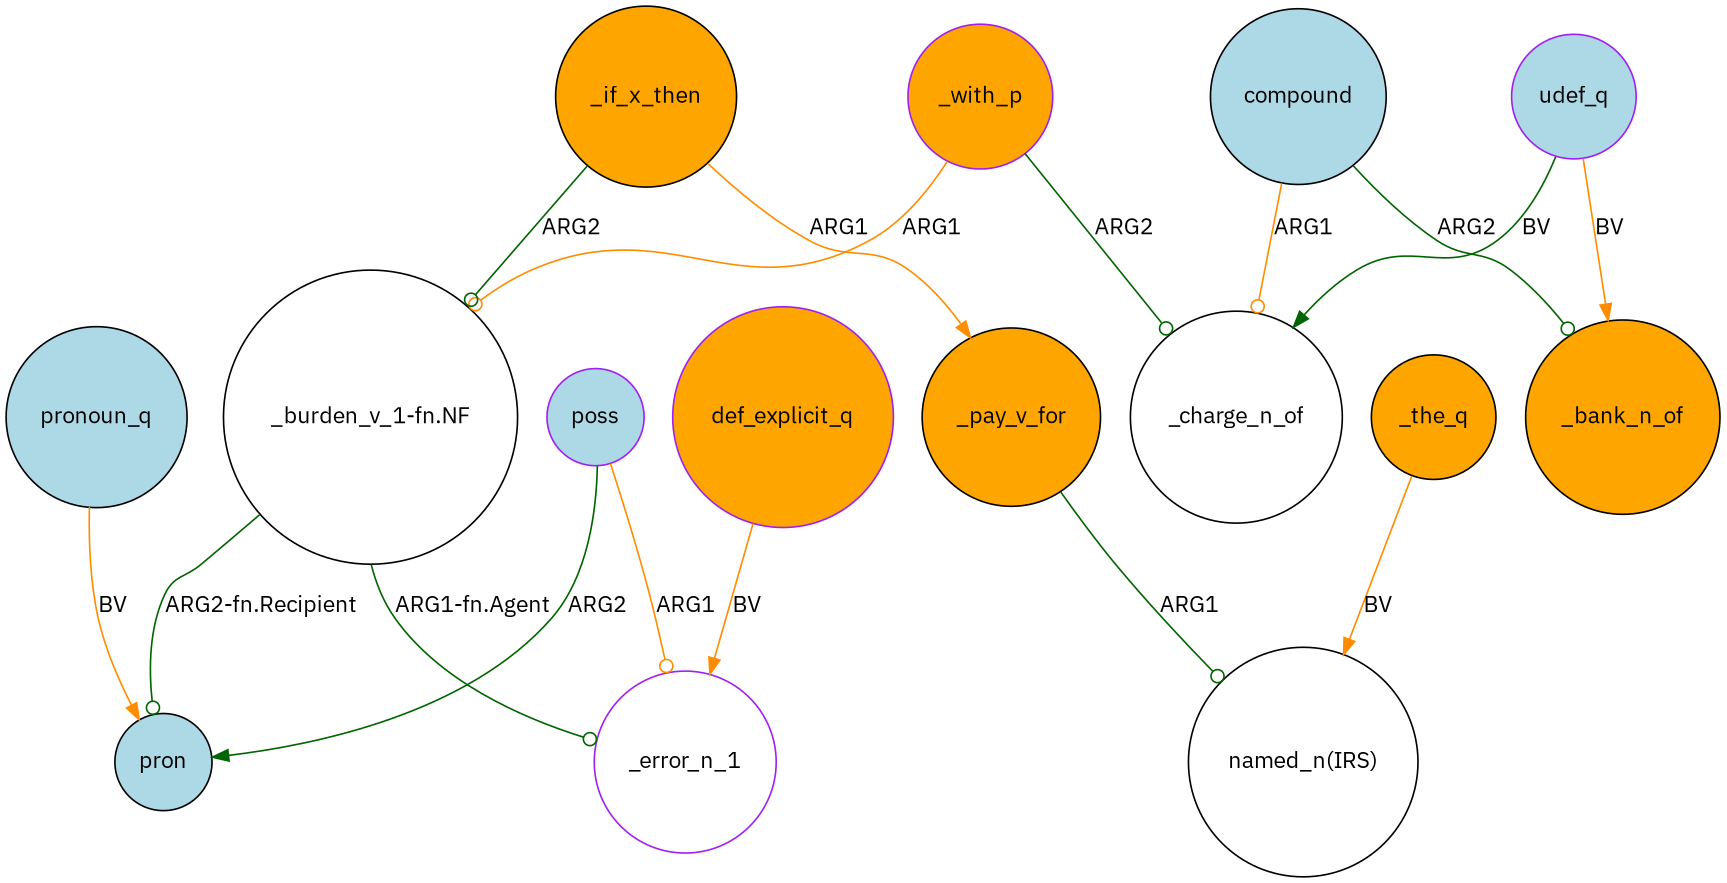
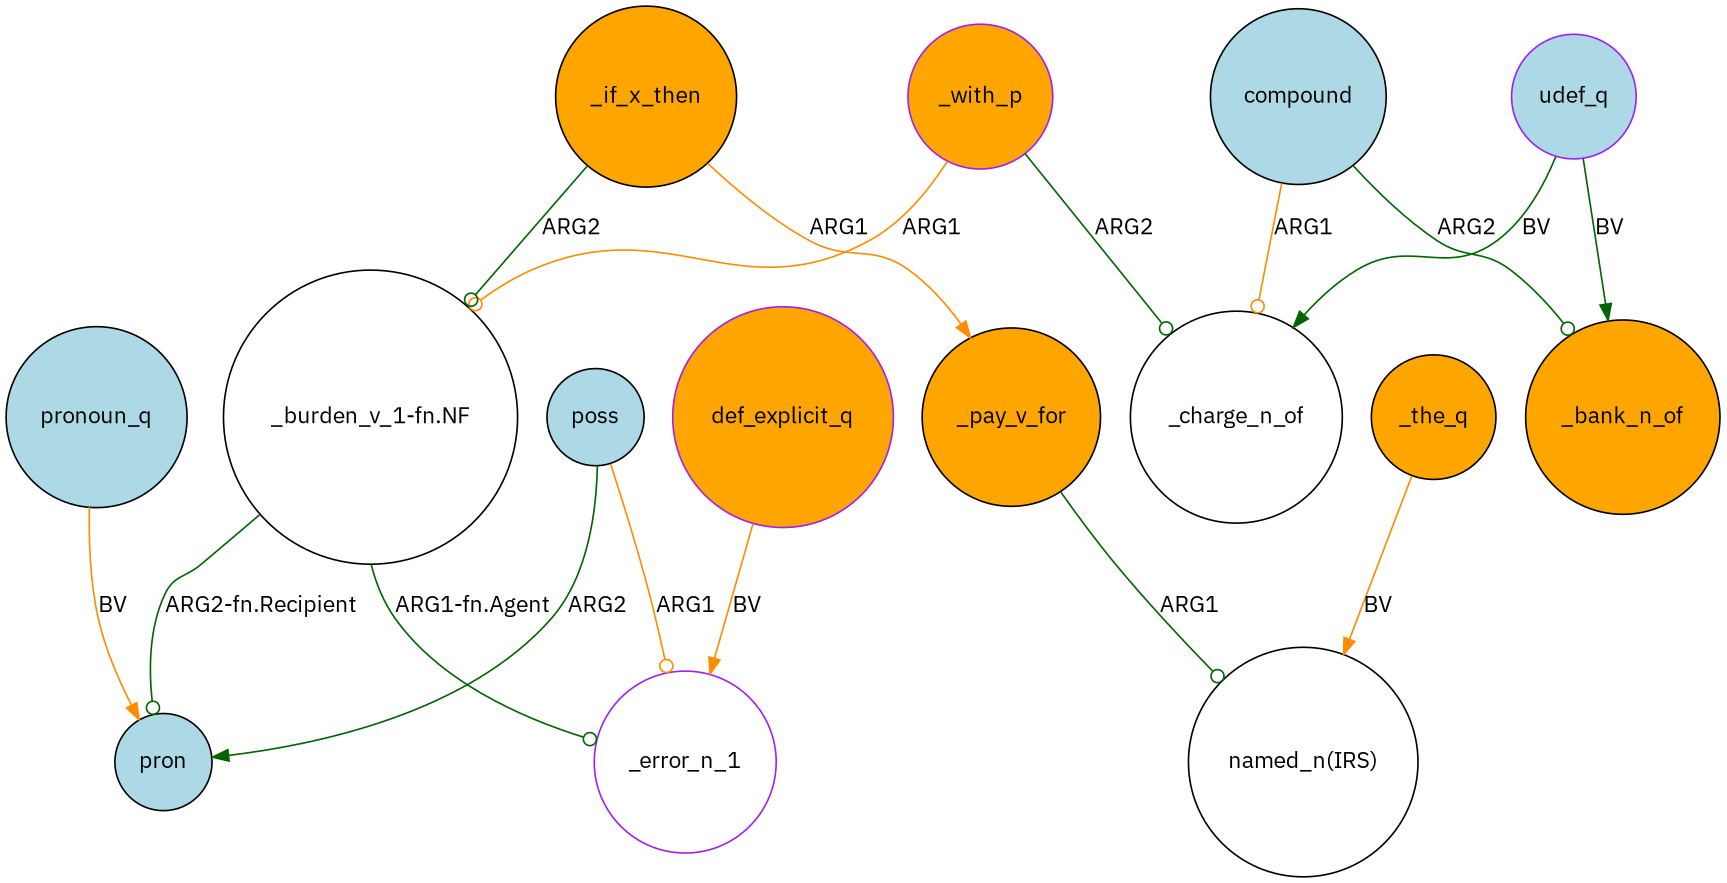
(1594, 231) -> (1594, 231)
(596, 417) -> (596, 417)
